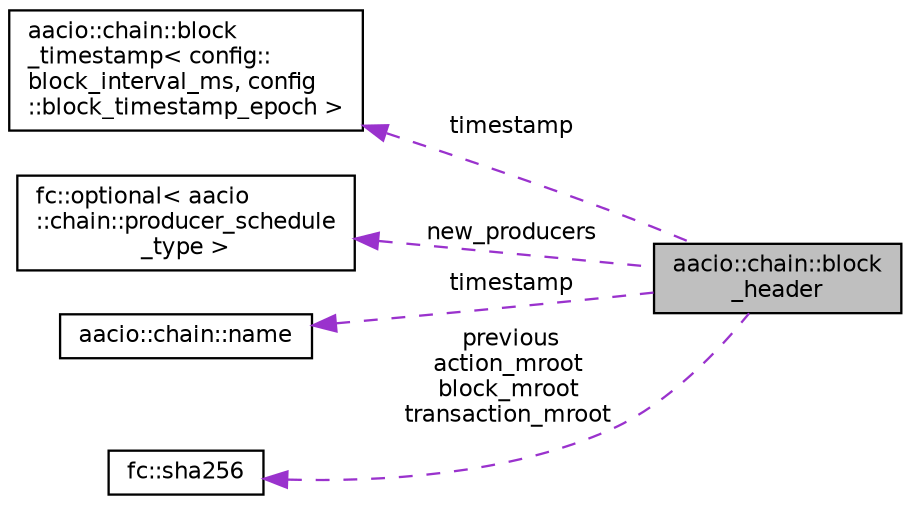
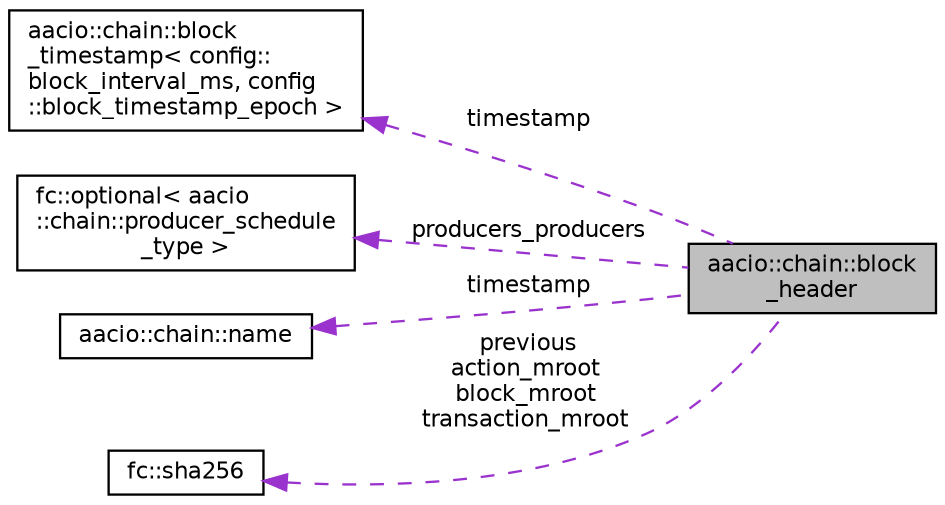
(508, 233) -> (526, 231)
